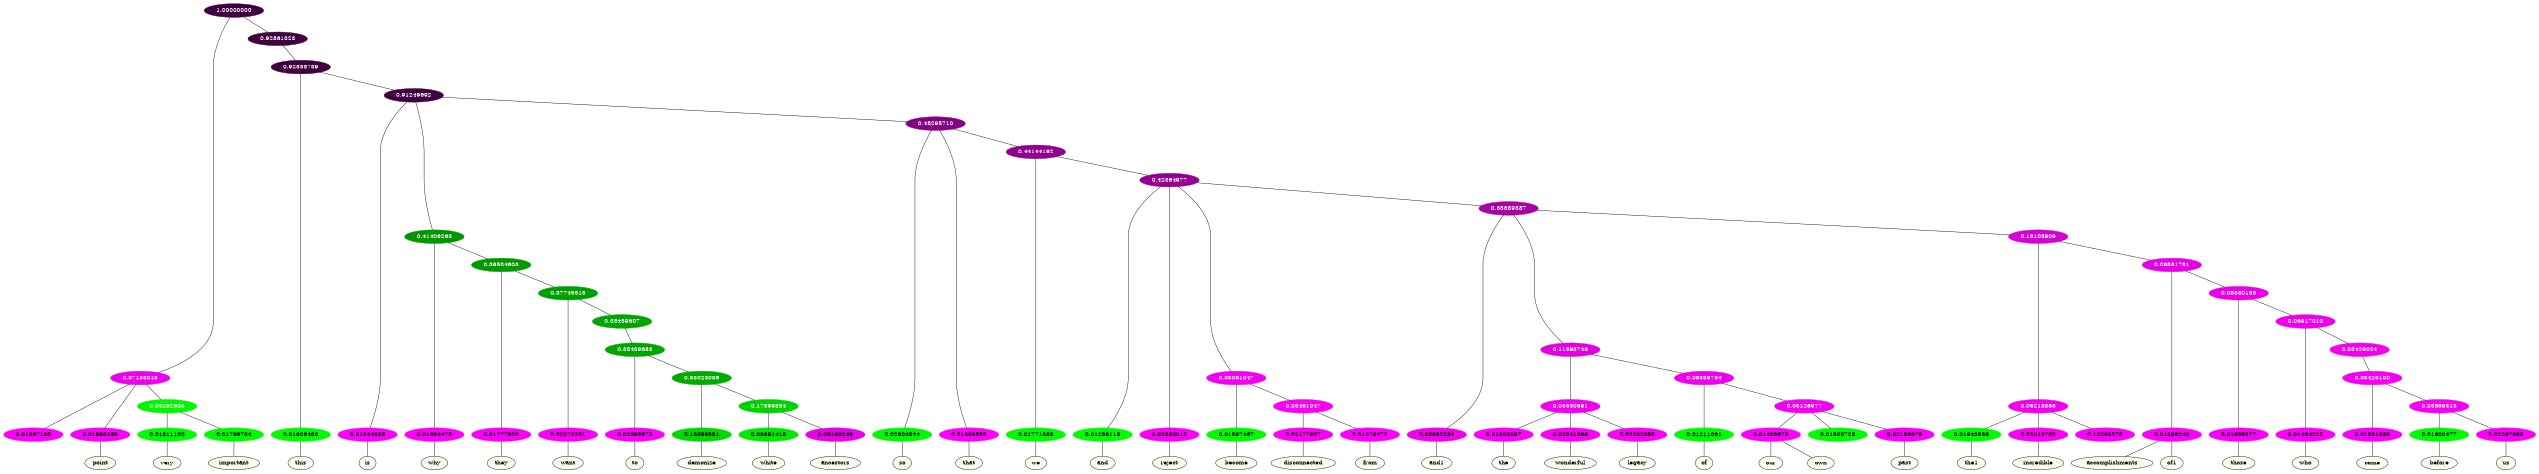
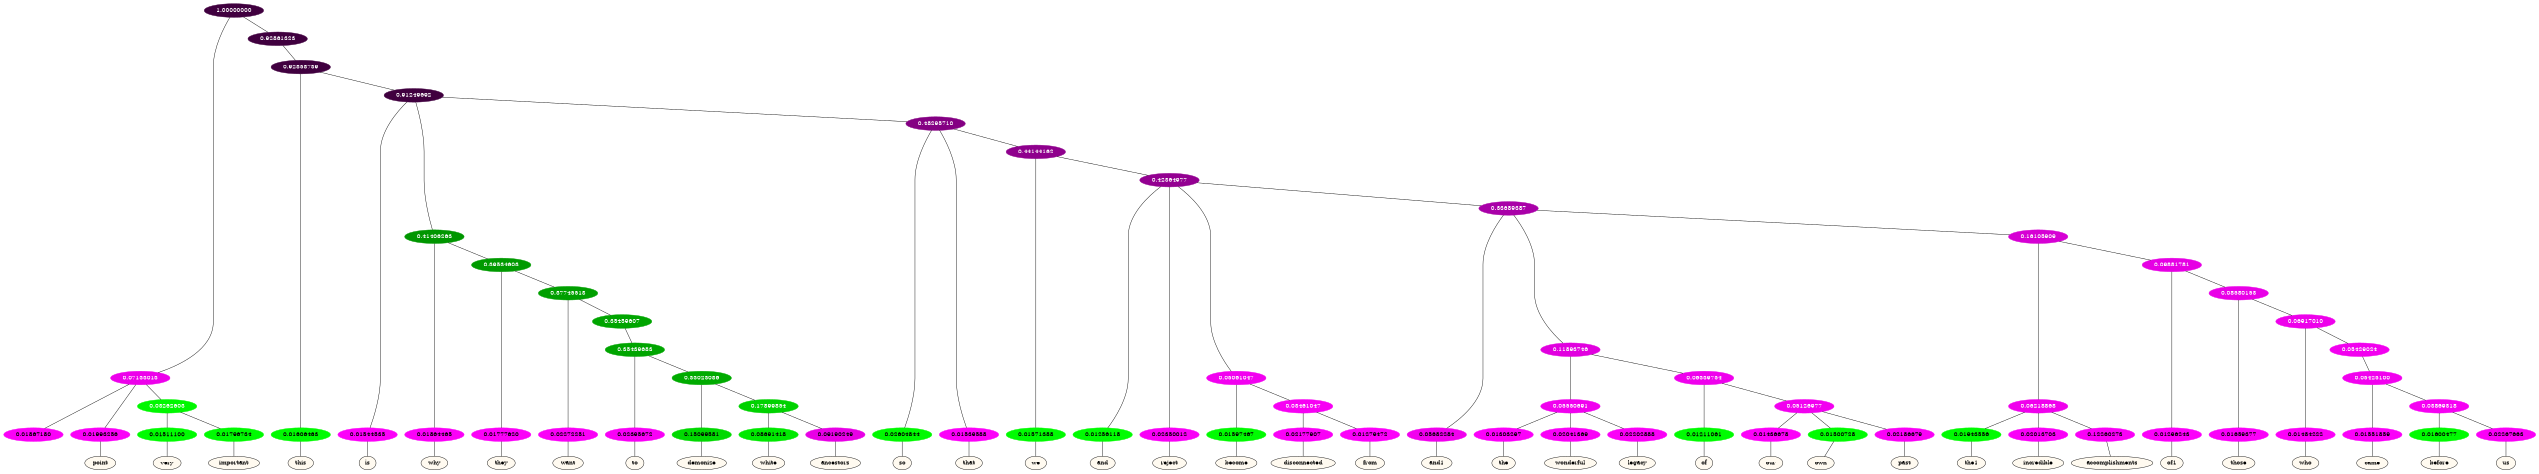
(434, 435) -> (434, 435)
(1036, 435) -> (1036, 435)
(1797, 449) -> (1829, 449)
(2142, 449) -> (2109, 449)
